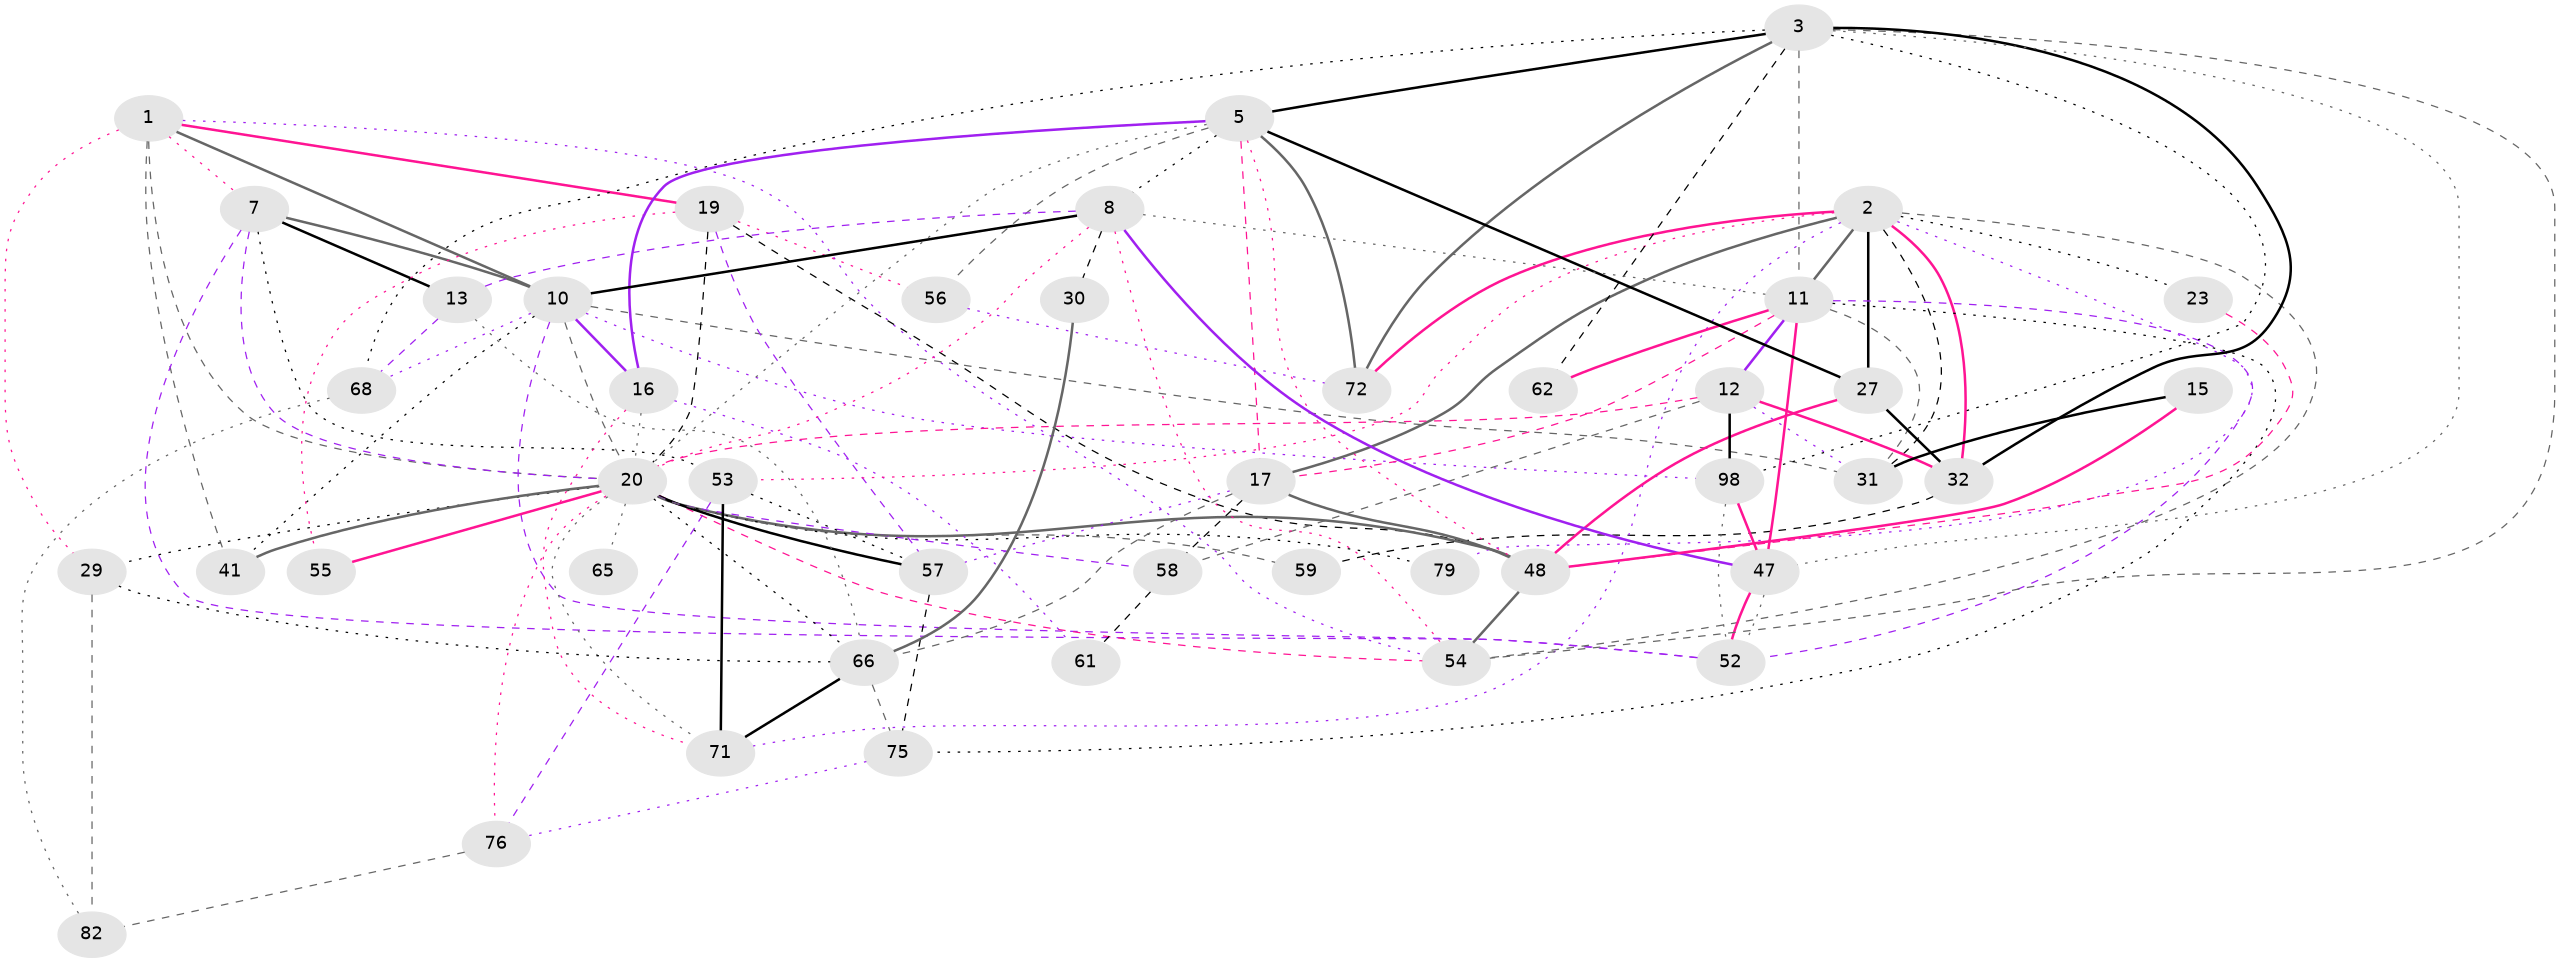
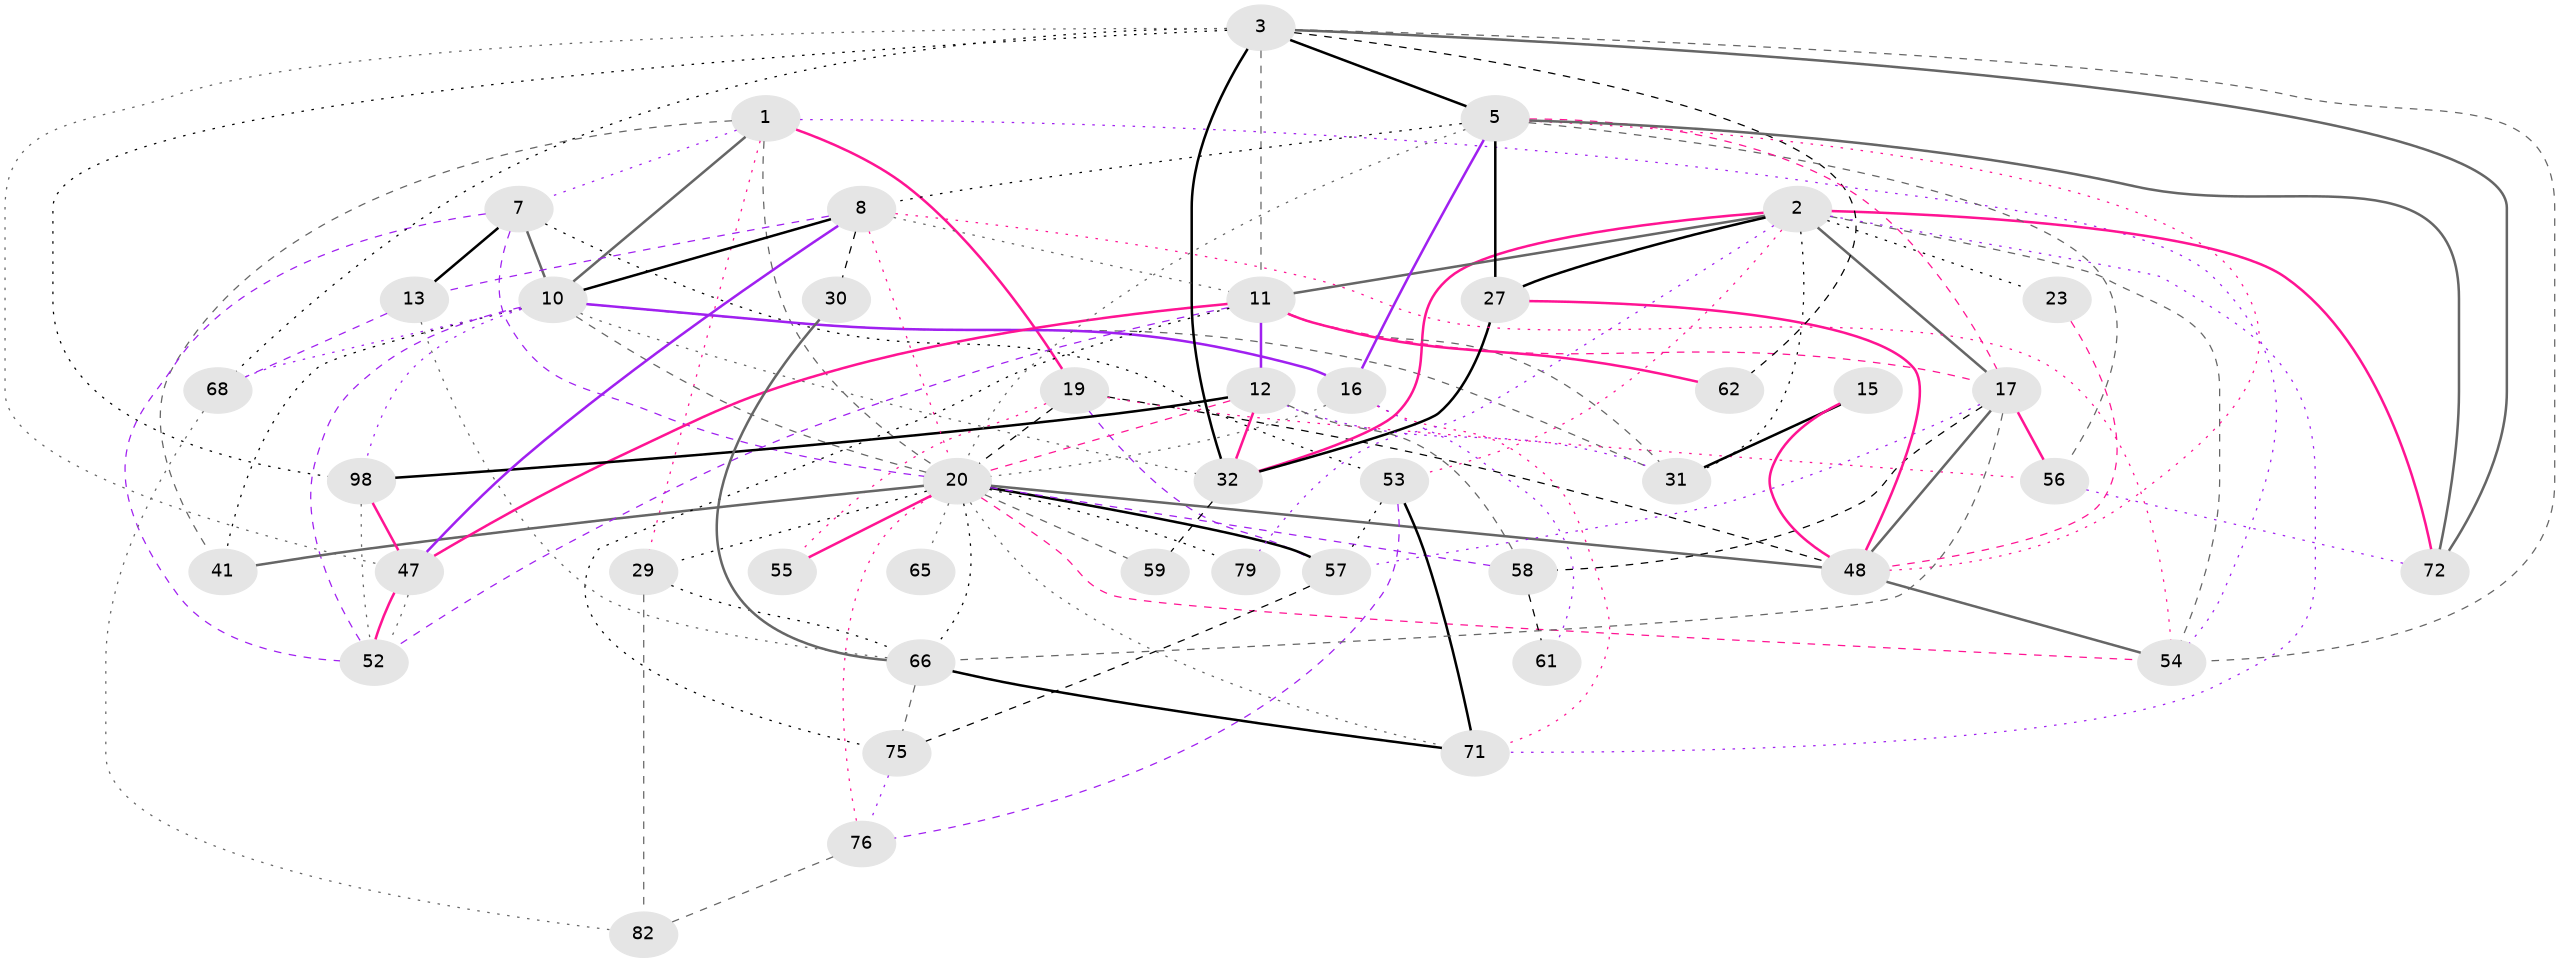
(202, 164) -> (642, 164)
(1939, 349) -> (1793, 369)
none -> (901, 407)
none -> (2031, 436)
